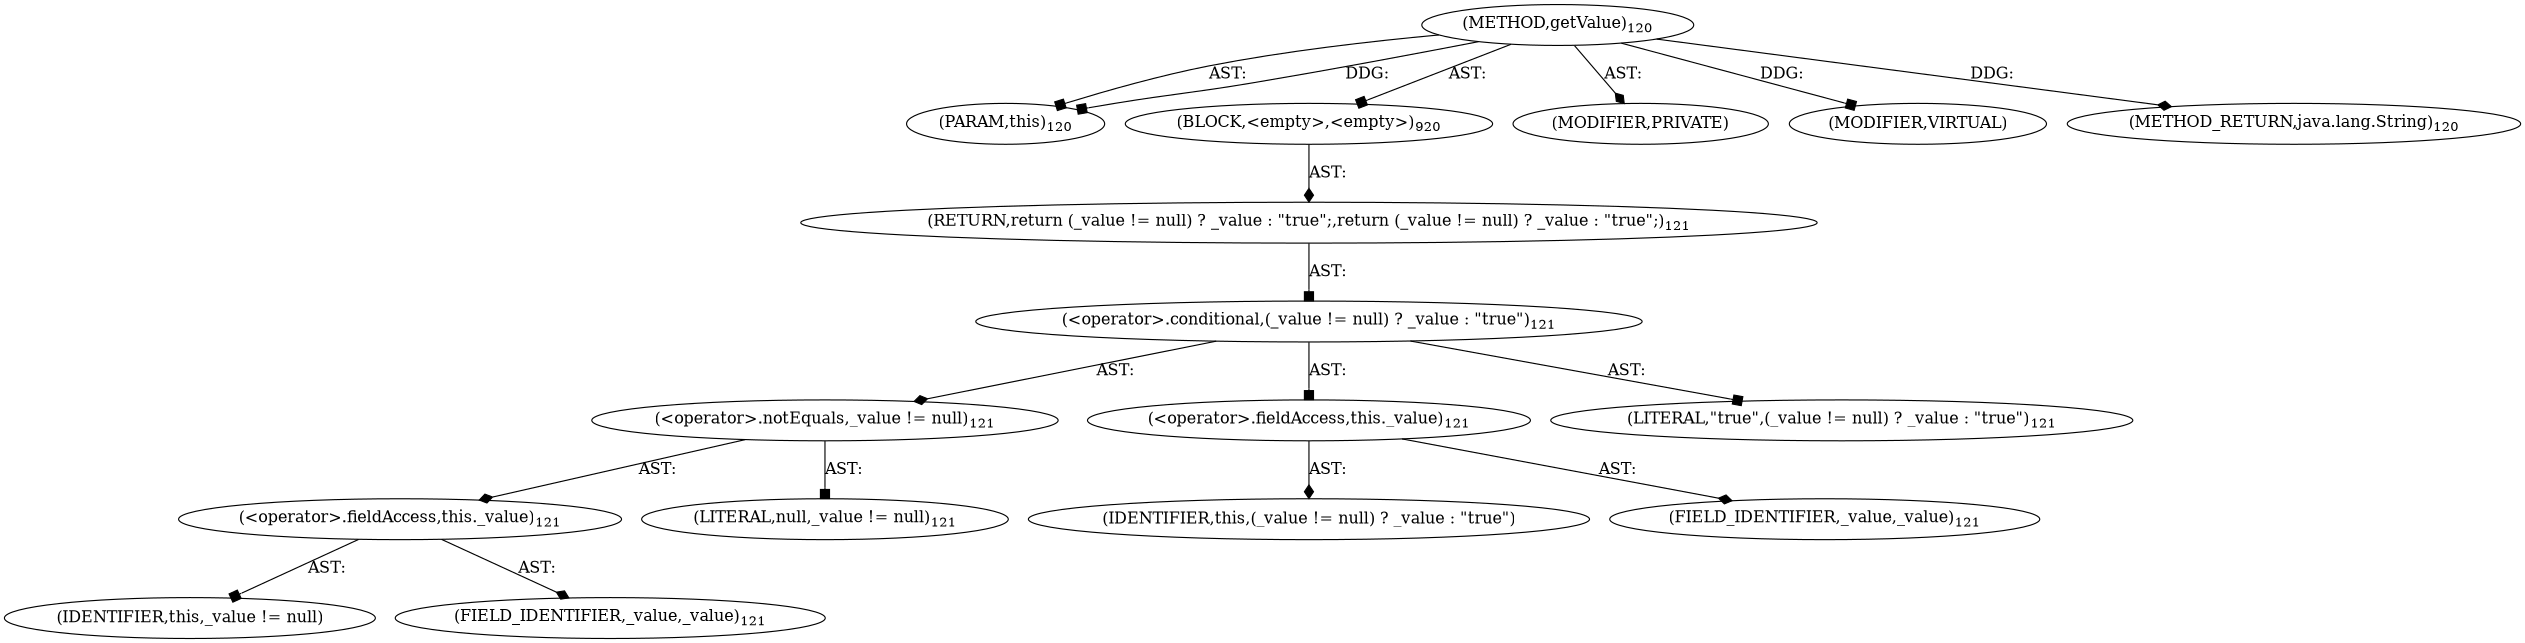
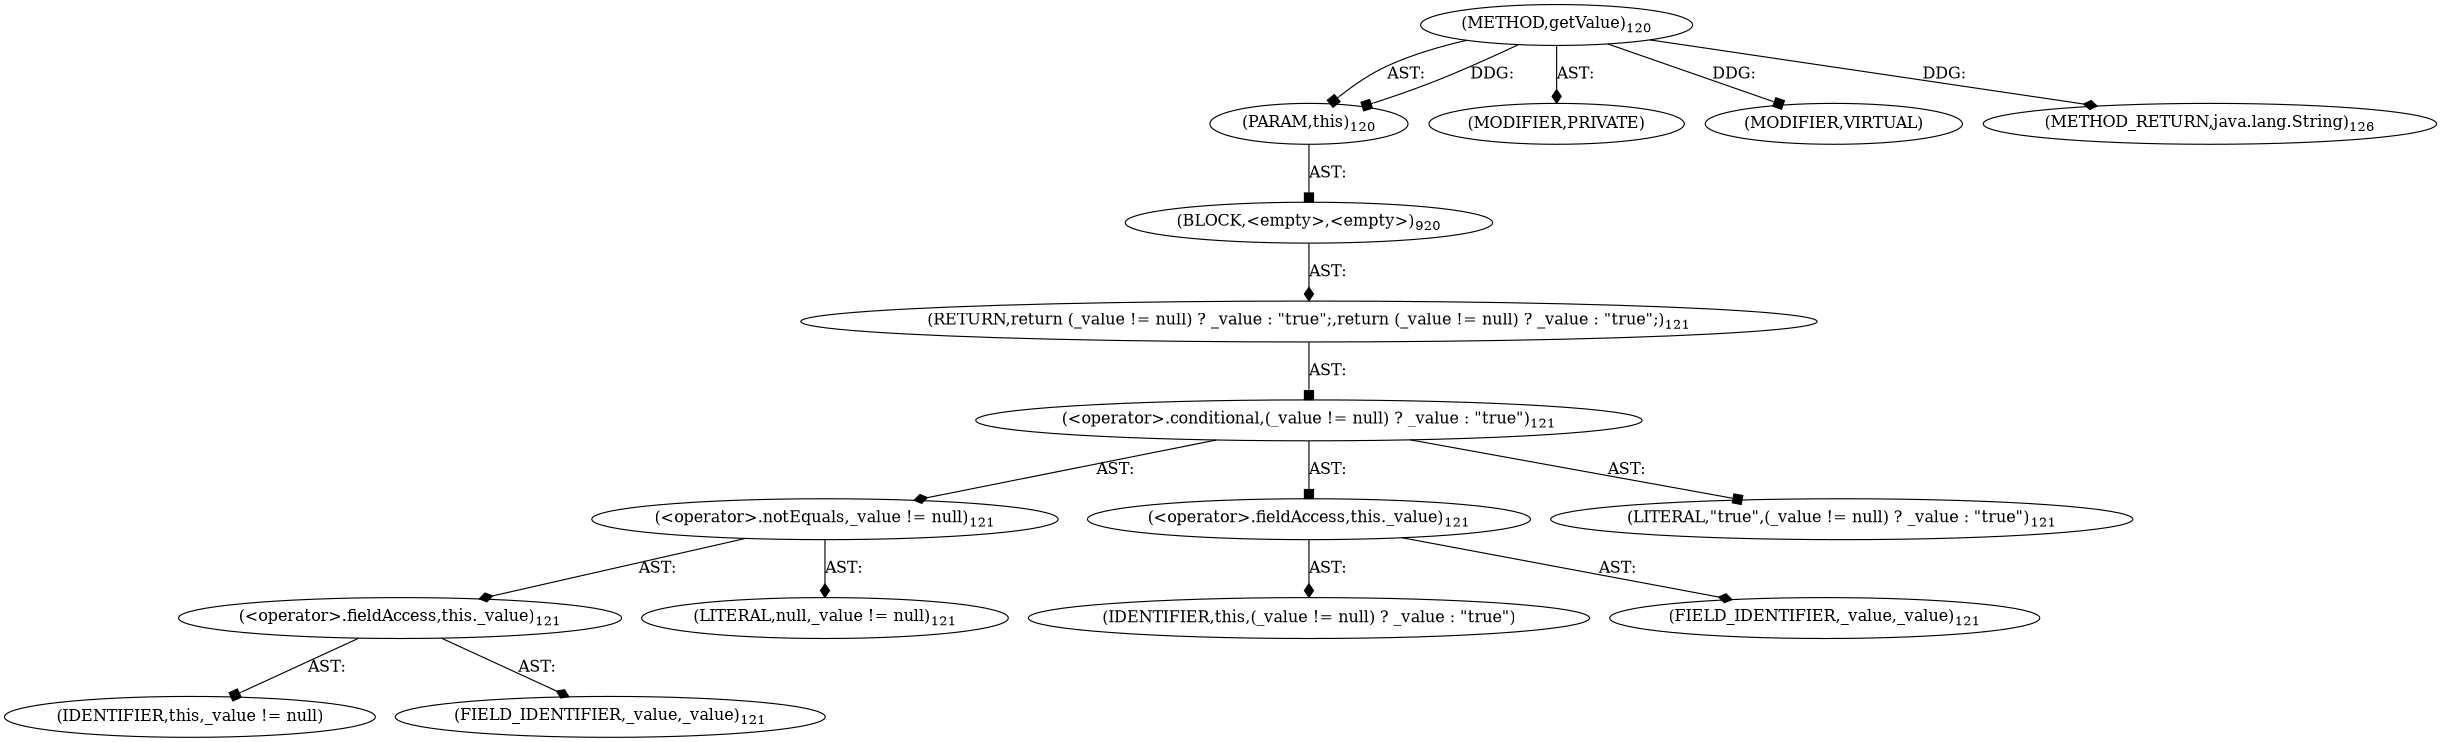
(1439, 72) -> (1309, 168)
(2446, 122) -> (2362, 122)
(825, 464) -> (825, 562)
